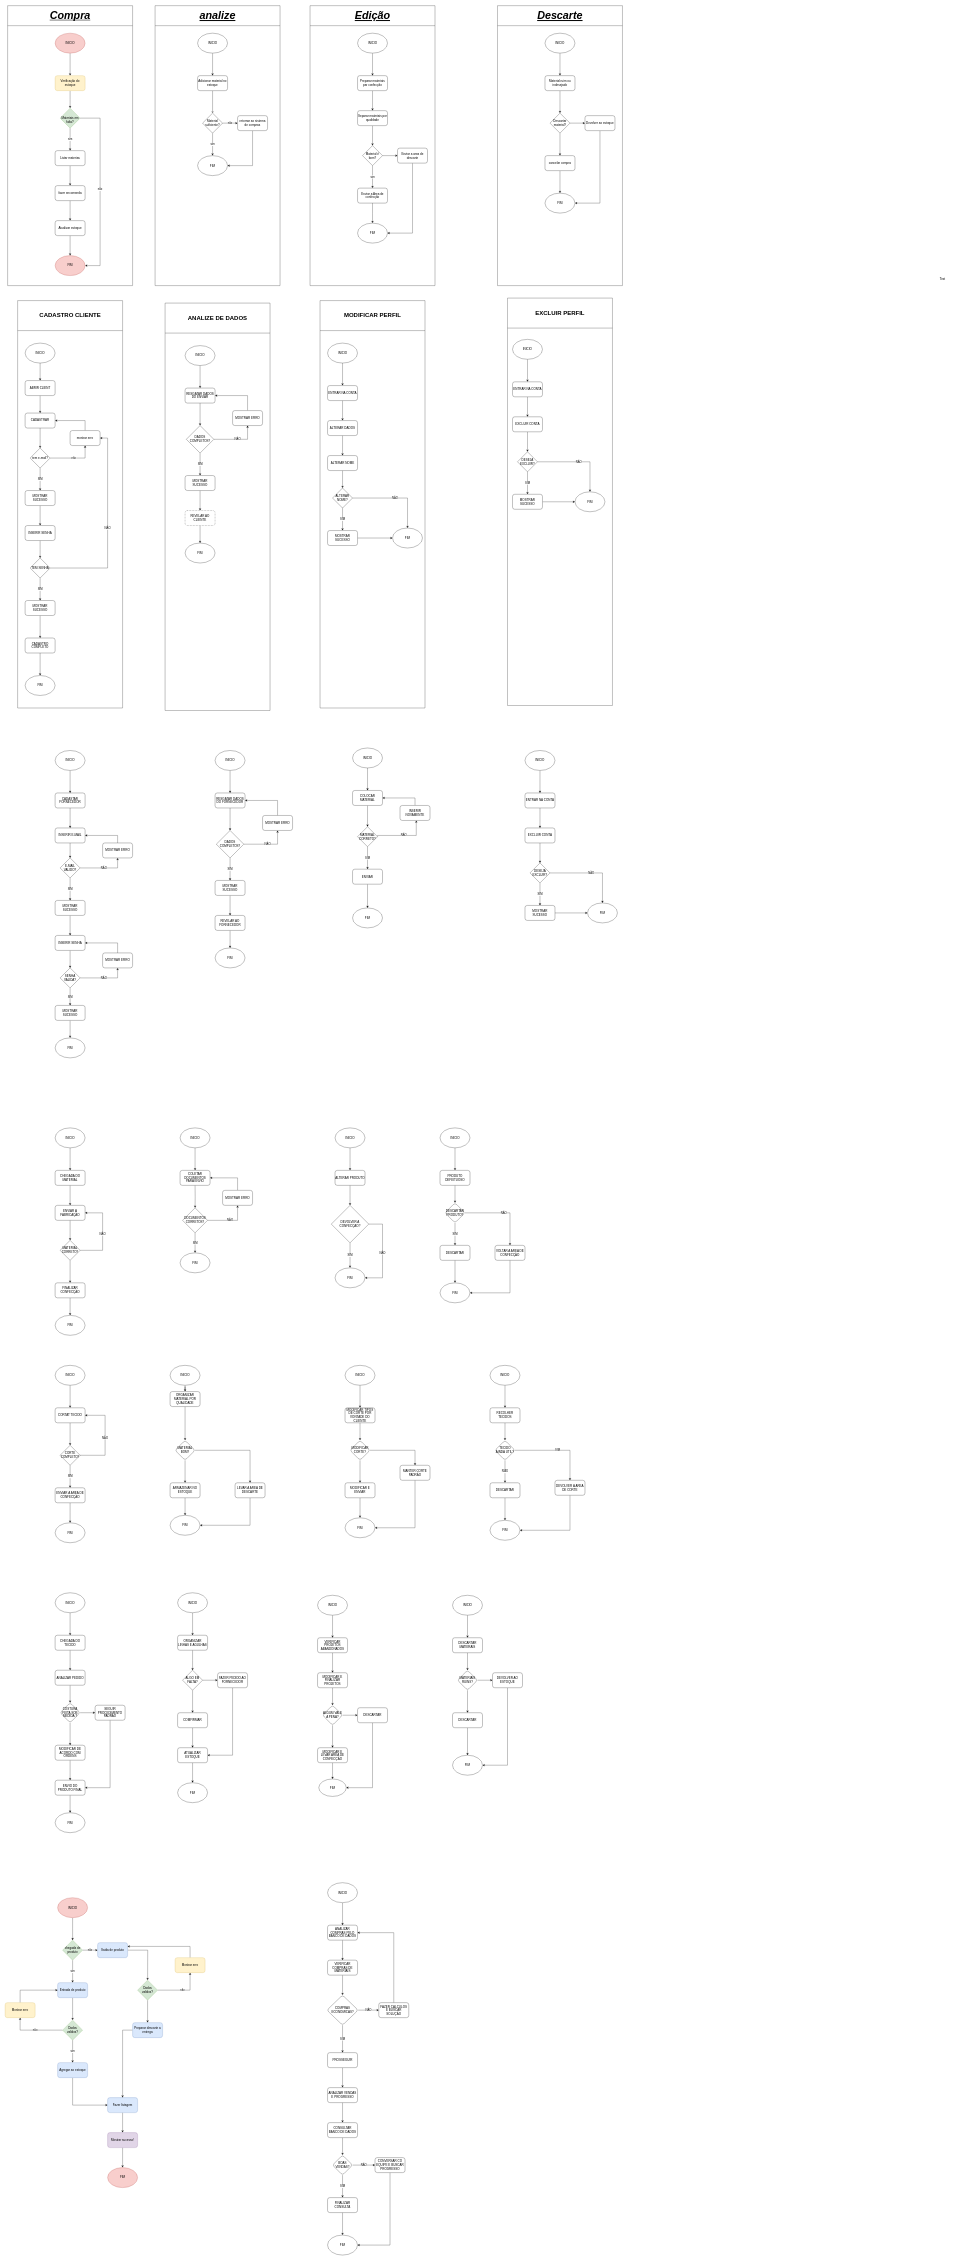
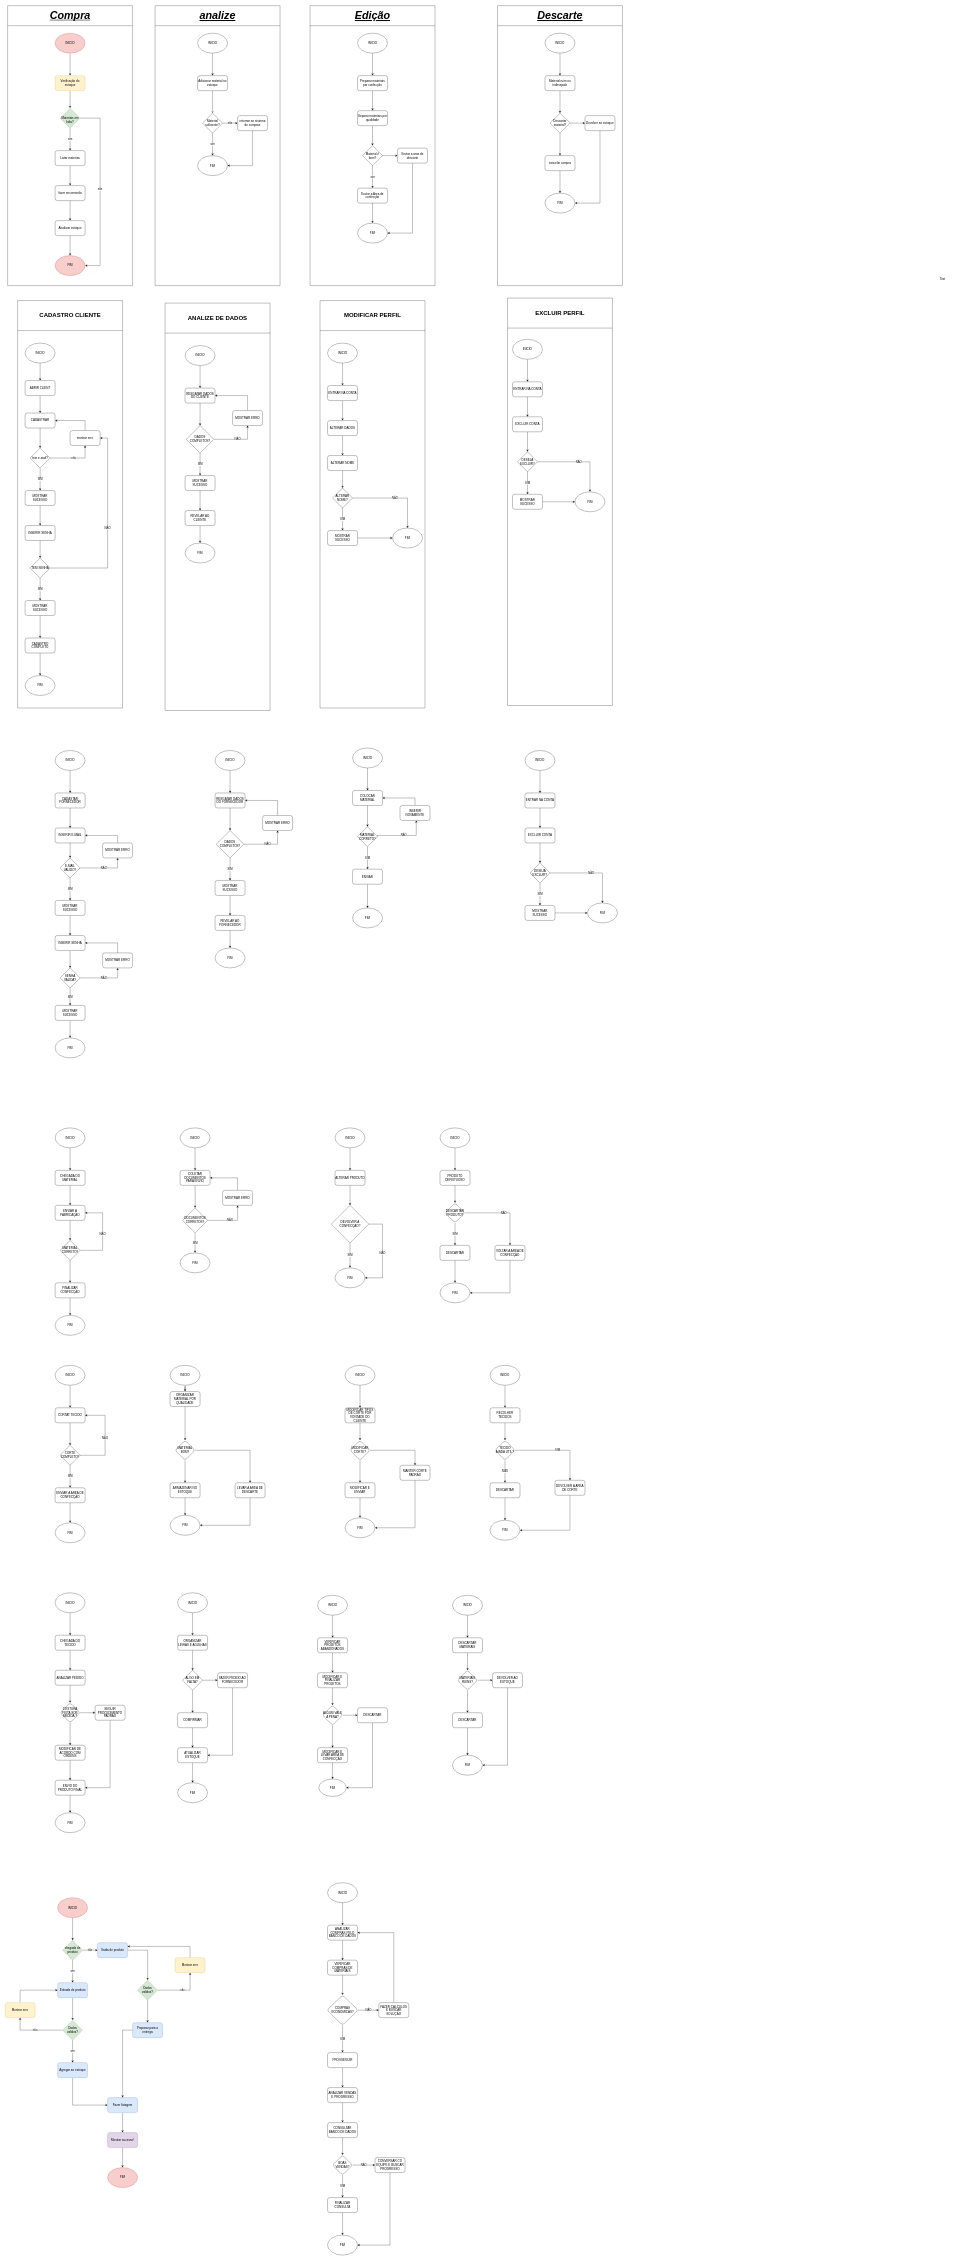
(200, 395) -> (200, 395)
(200, 518) -> (200, 518)
(148, 2030) -> (148, 2030)
